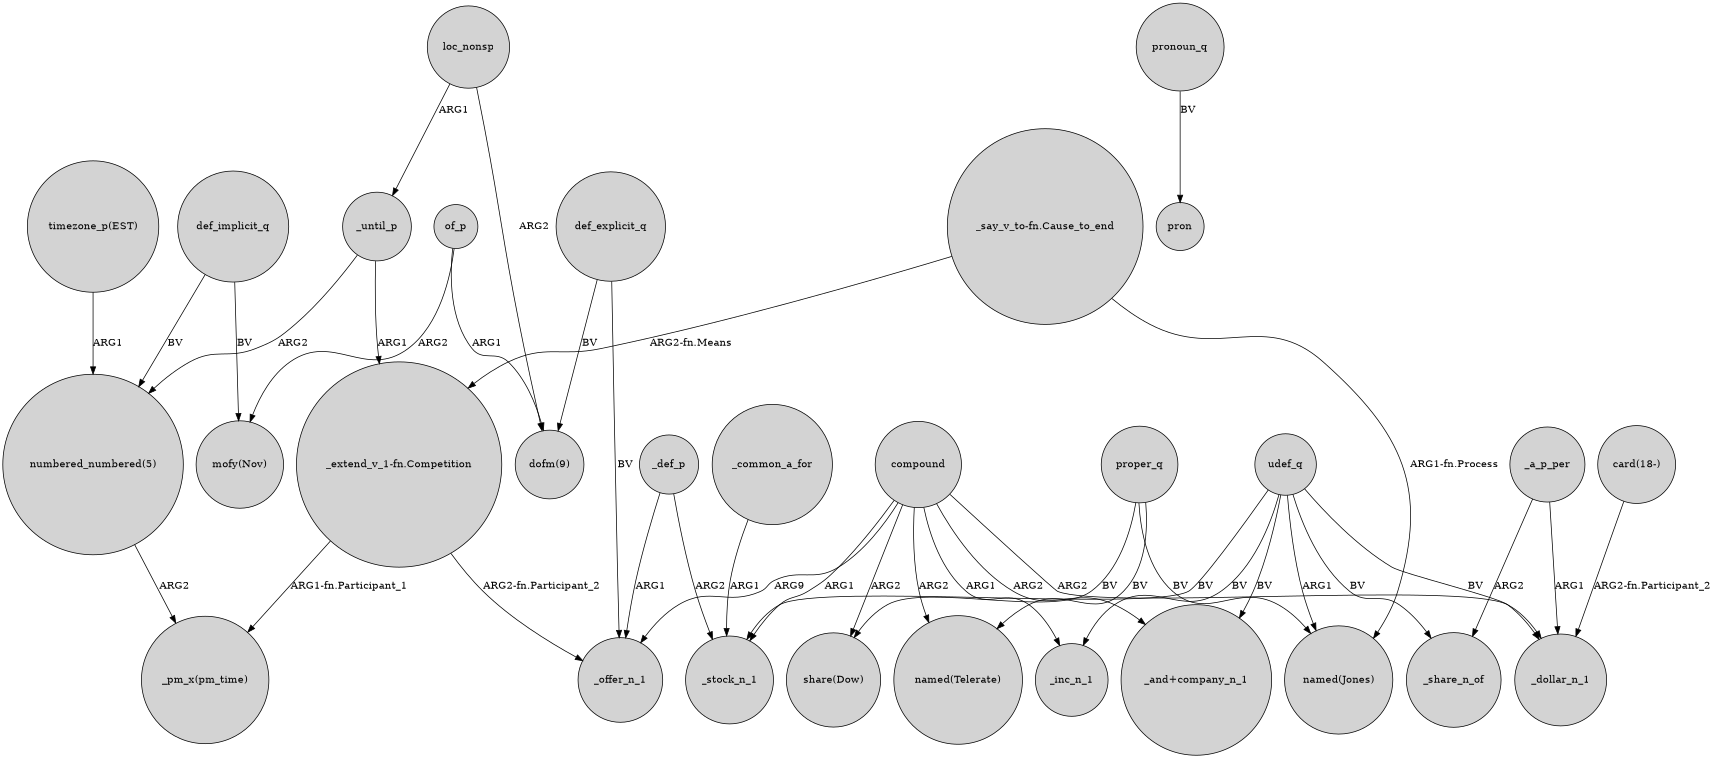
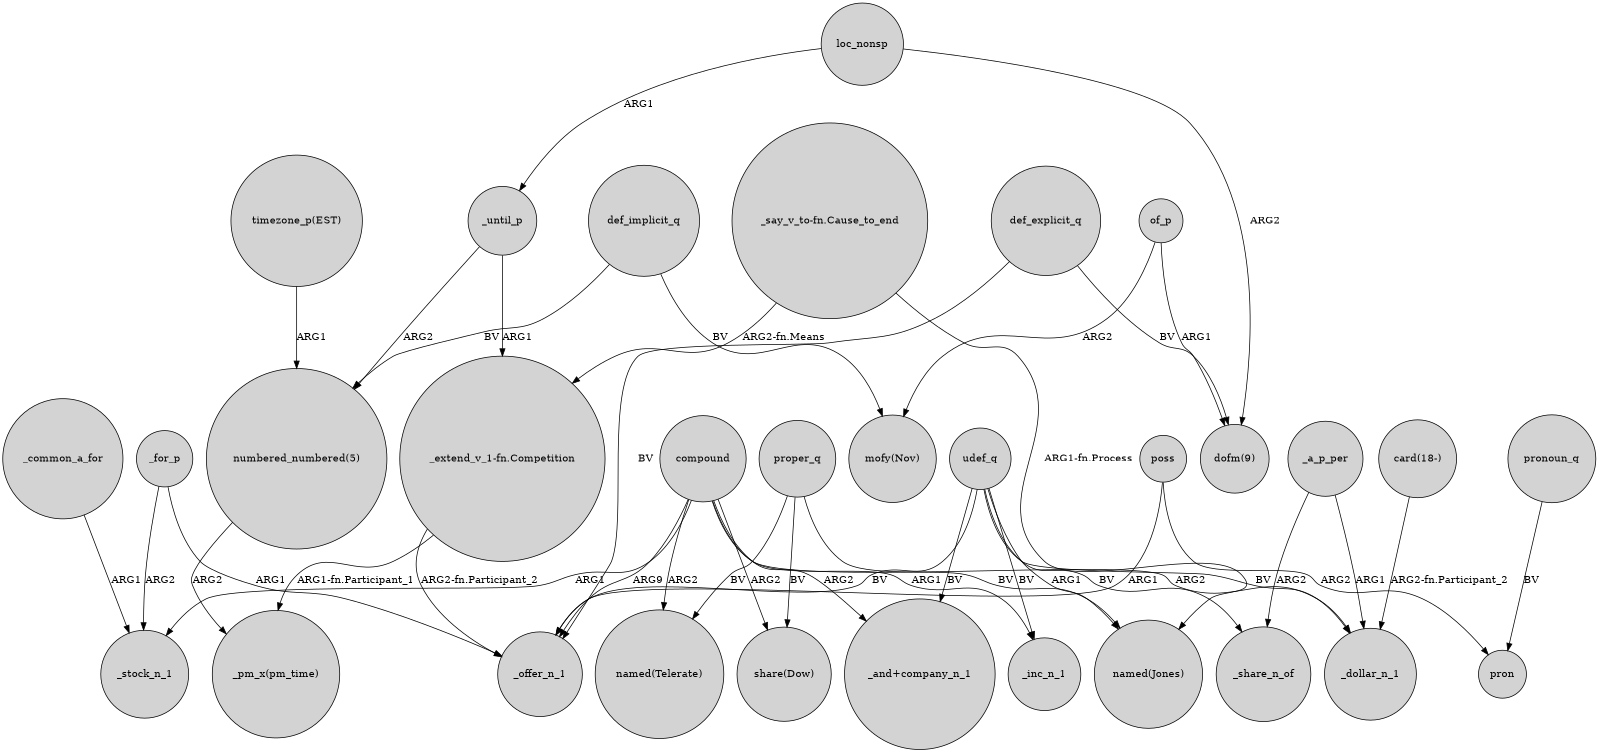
none -> (1163, 459)
(669, 464) -> (165, 459)
(898, 596) -> (849, 587)
